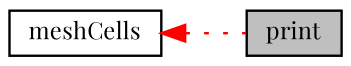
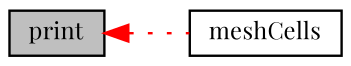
(216, 33) -> (159, 33)
